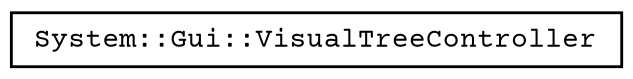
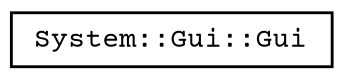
(317, 40) -> (172, 40)
